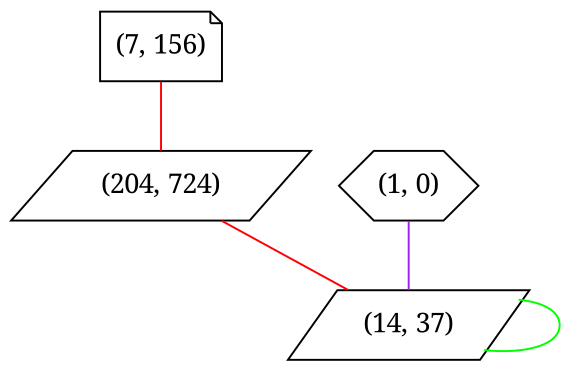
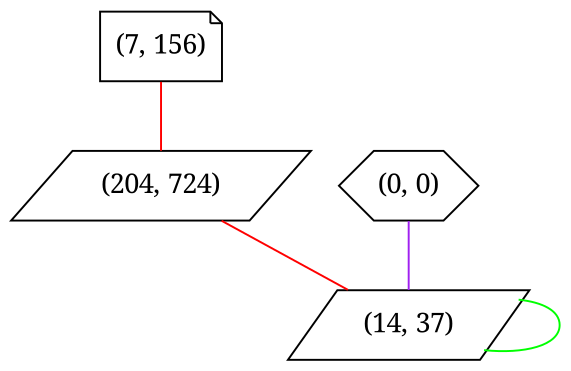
(409, 186) -> (409, 186)
